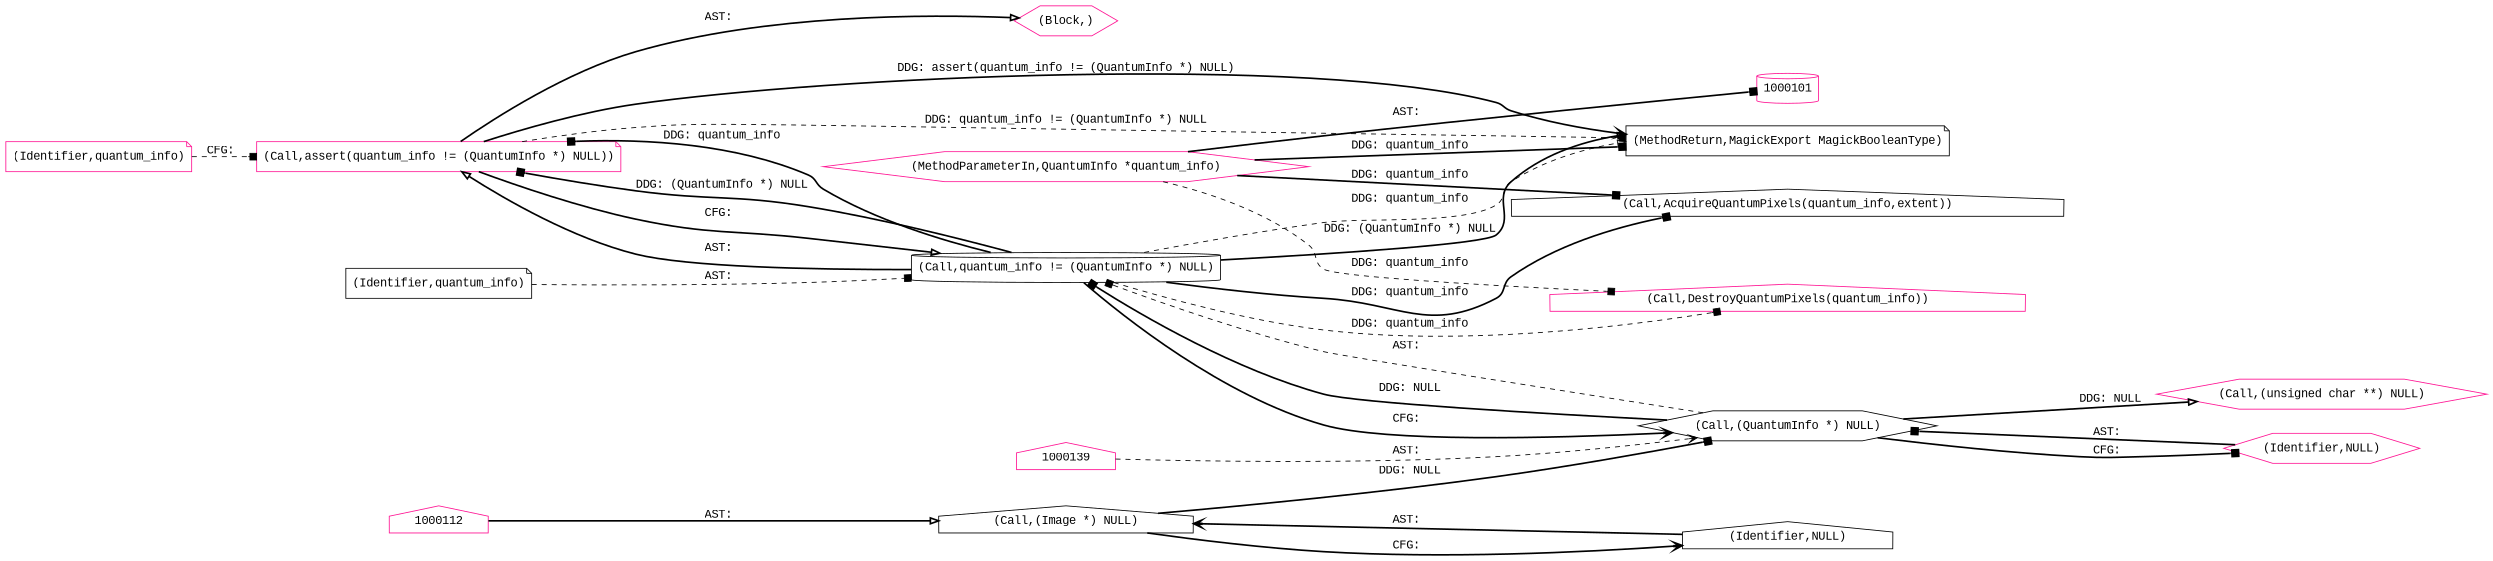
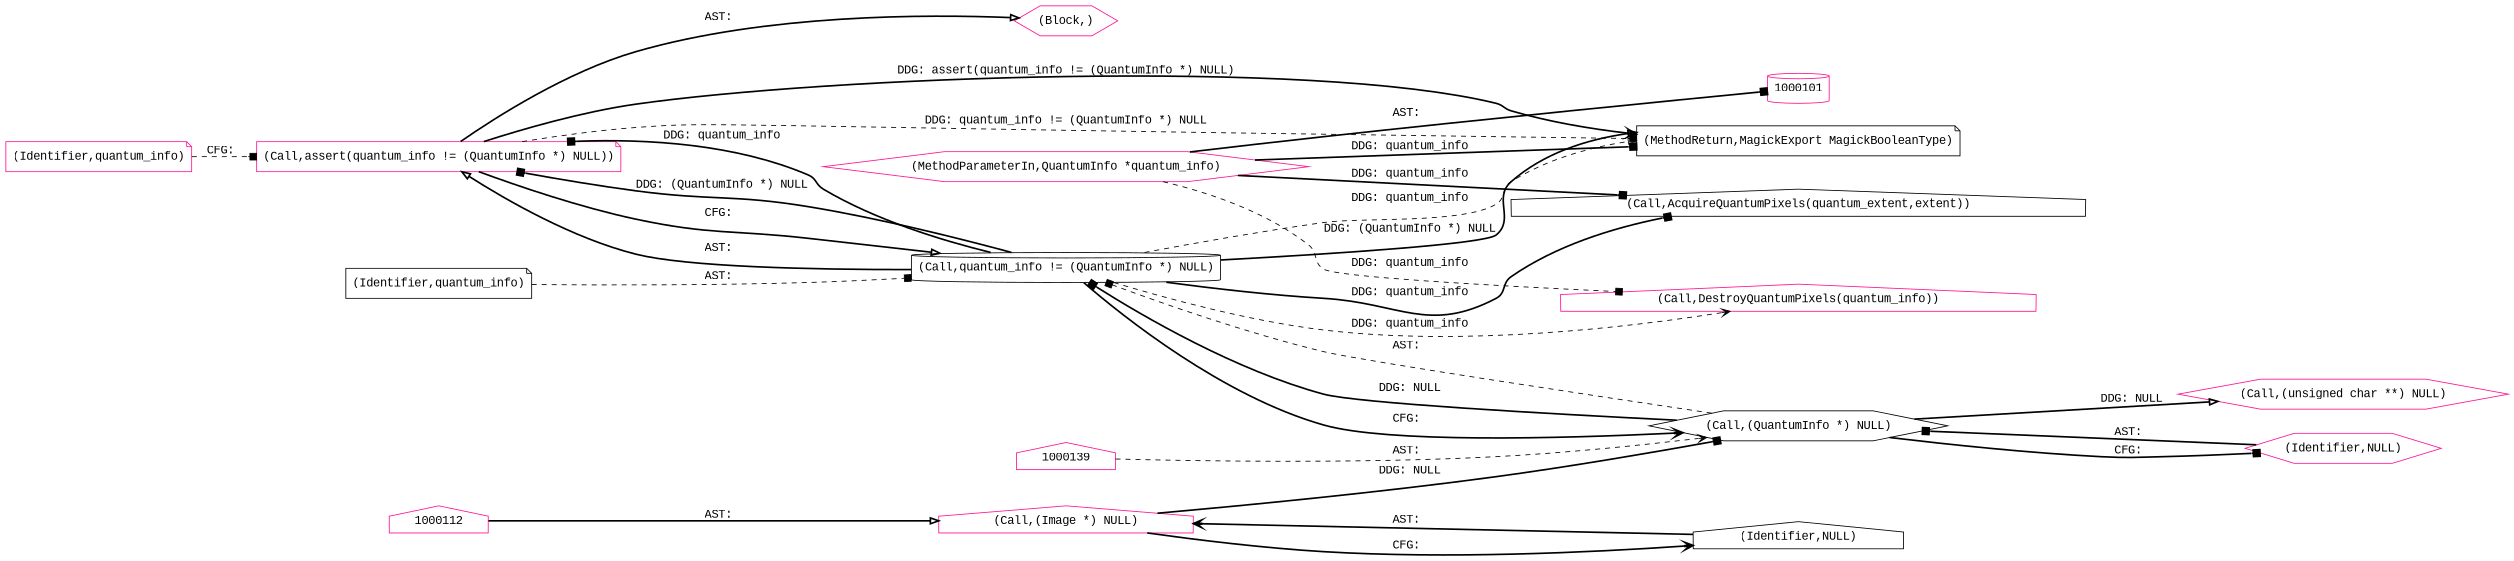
(1788, 204) -> (1798, 204)
(1411, 336) -> (1416, 336)
(1066, 521) -> (1066, 521)
